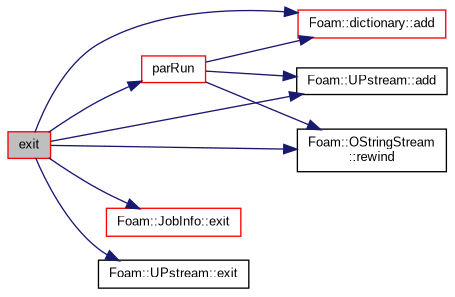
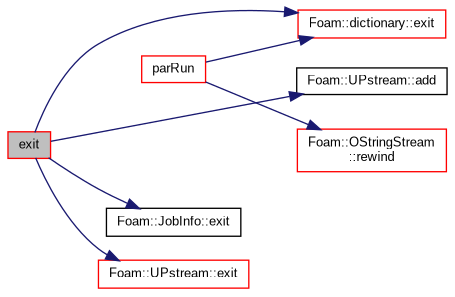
(372, 24) -> (372, 24)
(245, 74) -> none
(88, 107) -> none
(167, 147) -> none
(372, 150) -> (372, 150)
(174, 222) -> (174, 222)
(174, 274) -> (174, 274)
